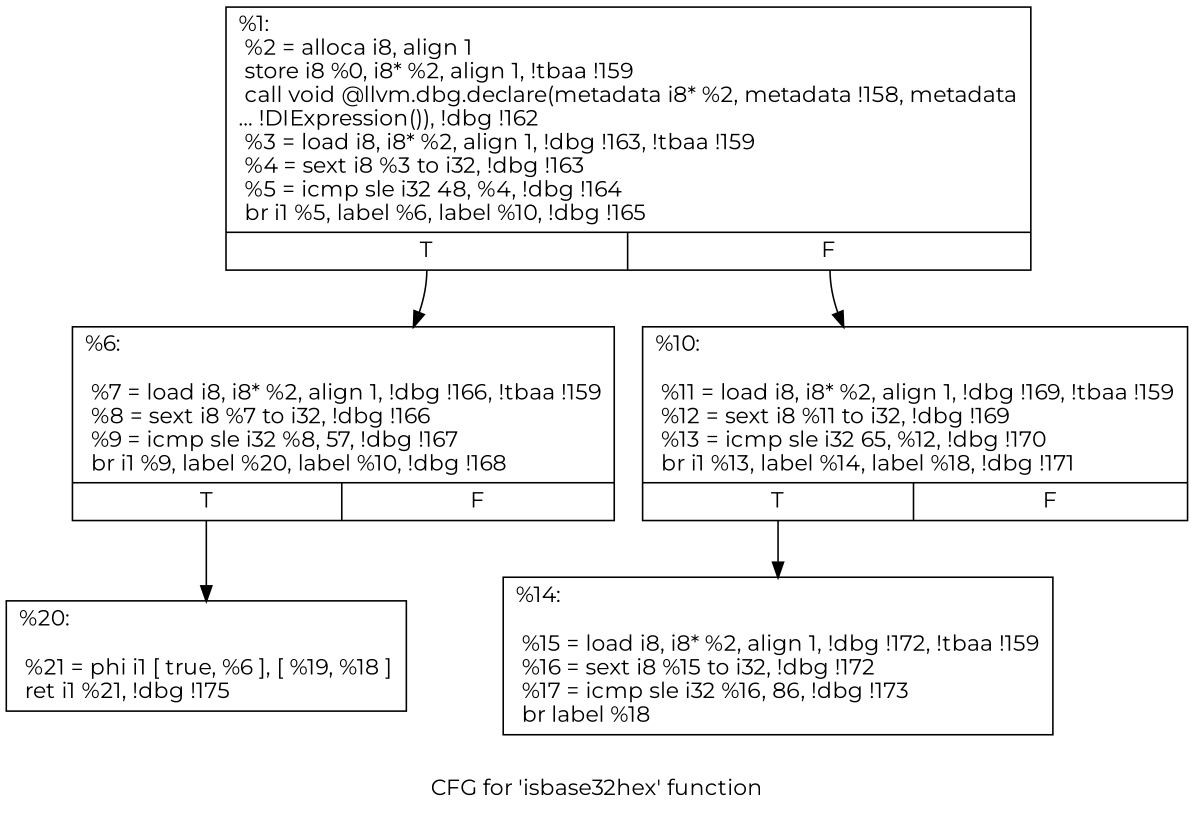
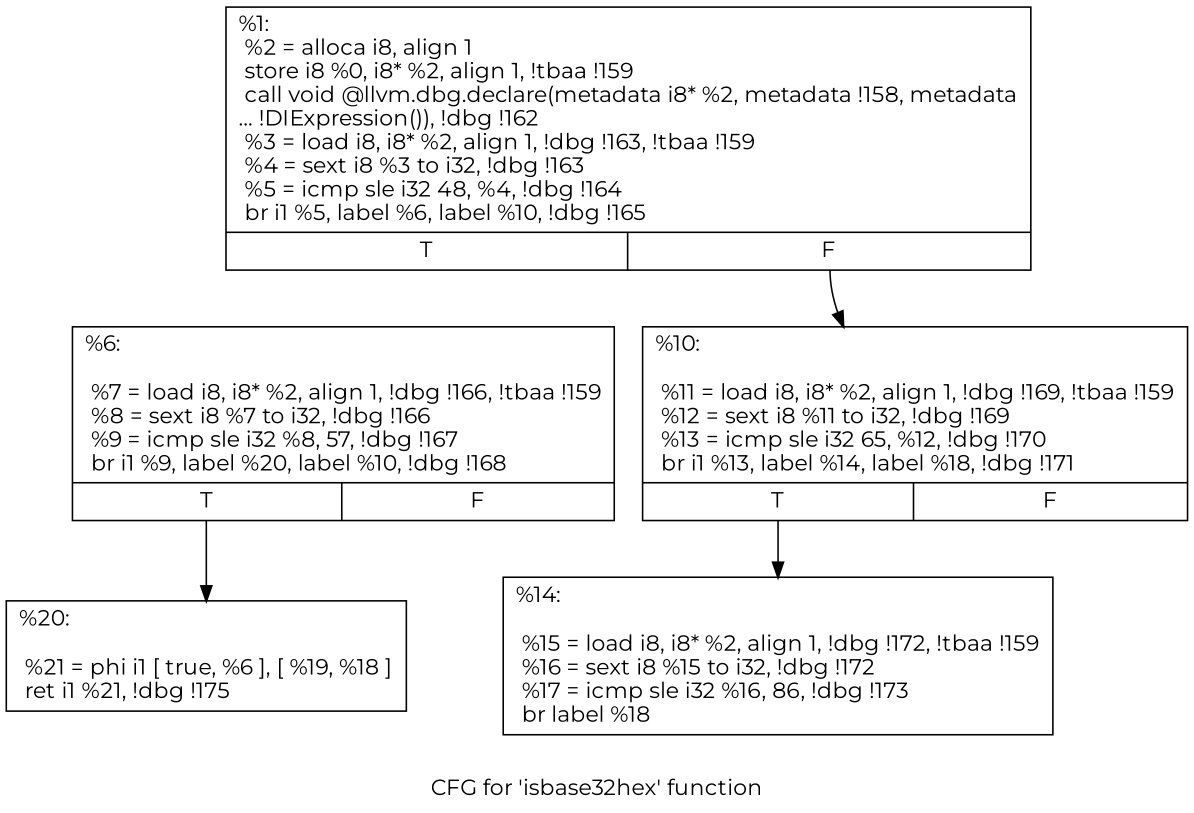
(425, 292) -> none
